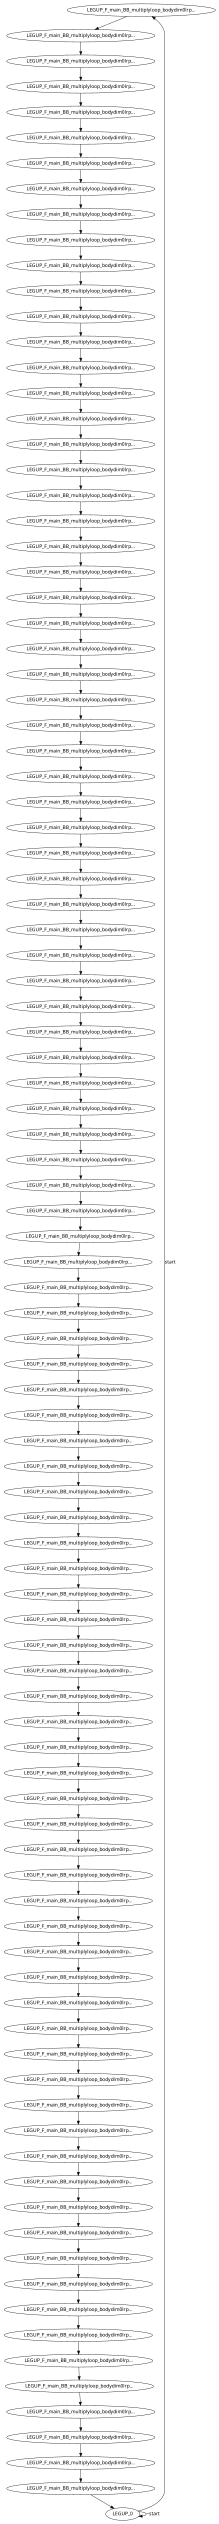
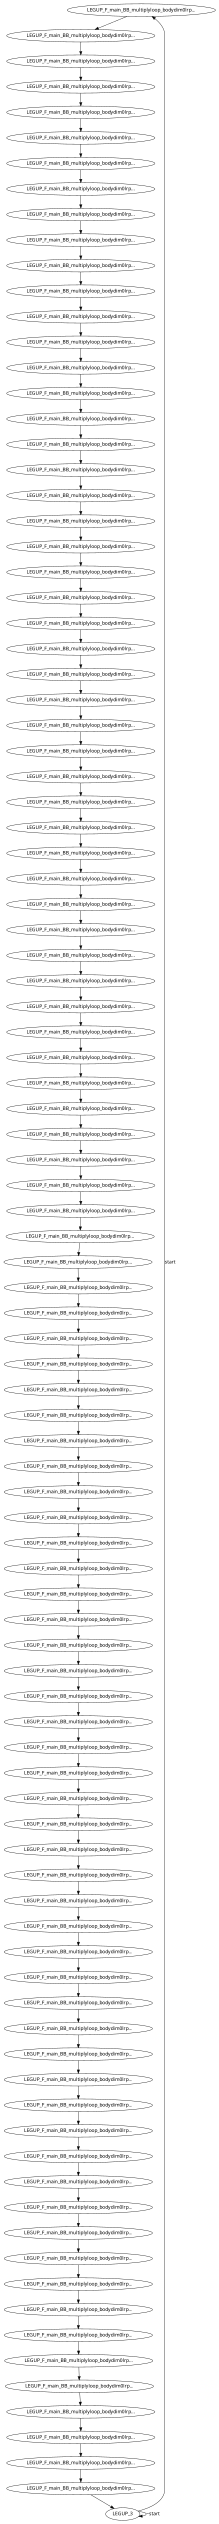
(123, 2514) -> (123, 2514)
